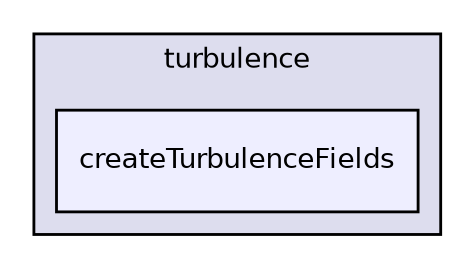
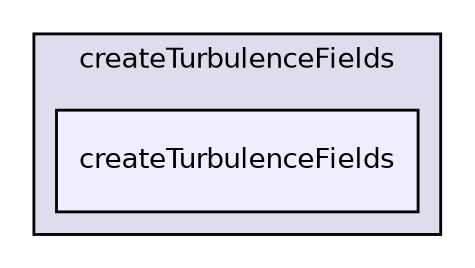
(237, 61) -> (237, 61)
